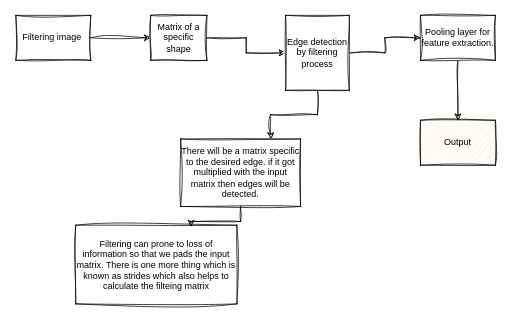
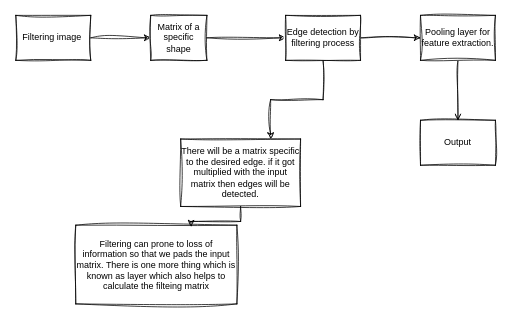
(317, 53) -> (323, 38)
(458, 114) -> (458, 114)
(458, 143) -> (458, 143)
(156, 265) -> (156, 265)
